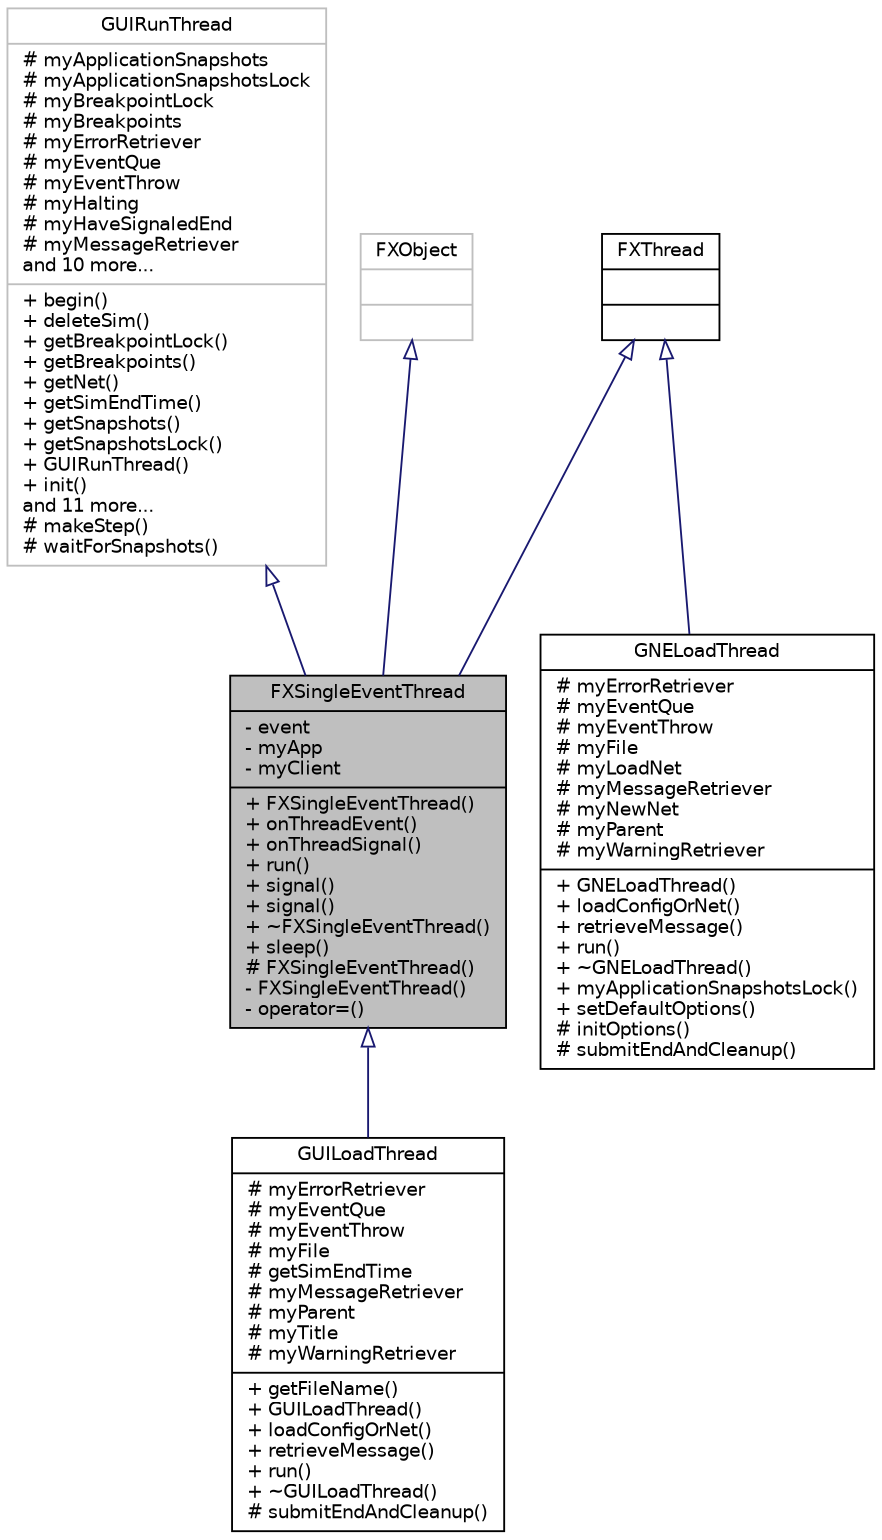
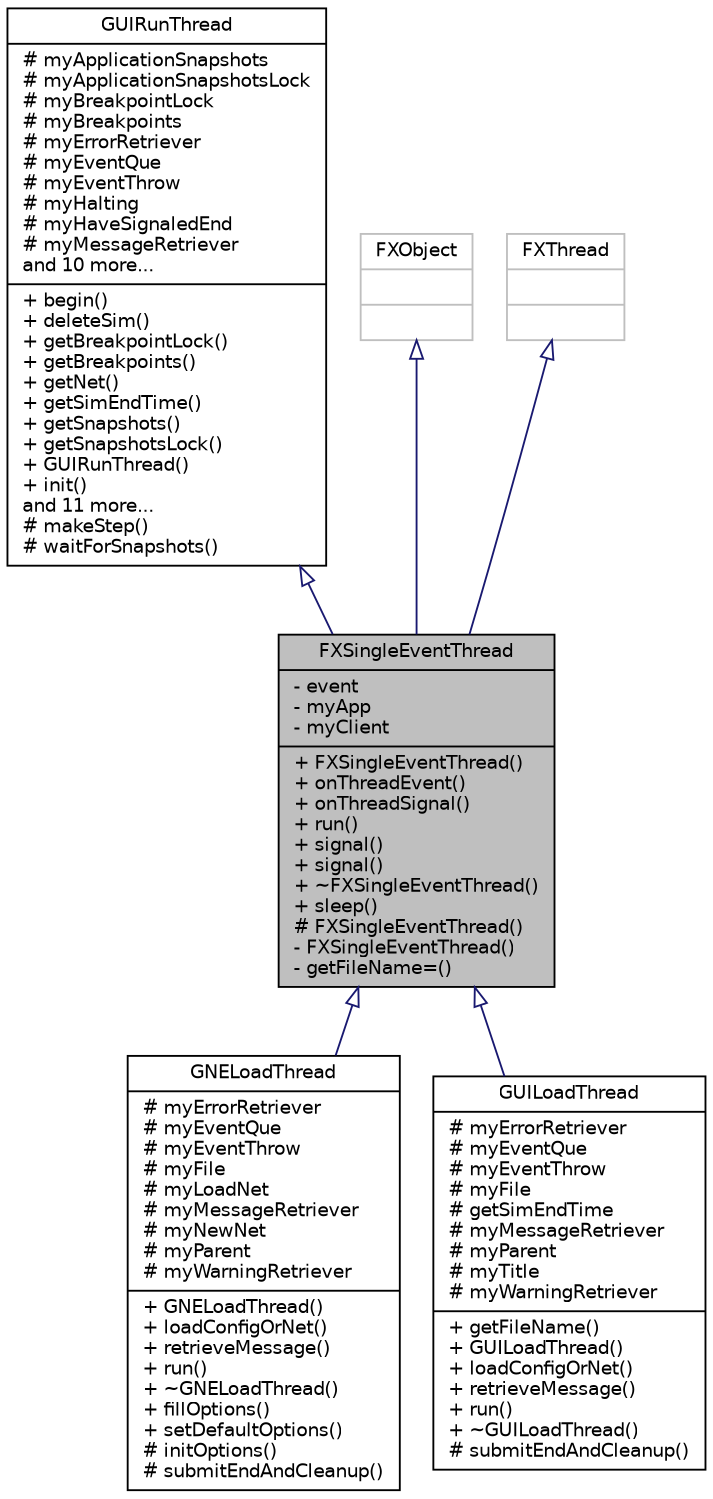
(167, 287) -> (167, 287)
(661, 287) -> (566, 287)
(678, 497) -> (344, 1030)
(707, 989) -> (207, 1410)
(305, 1009) -> (373, 968)
